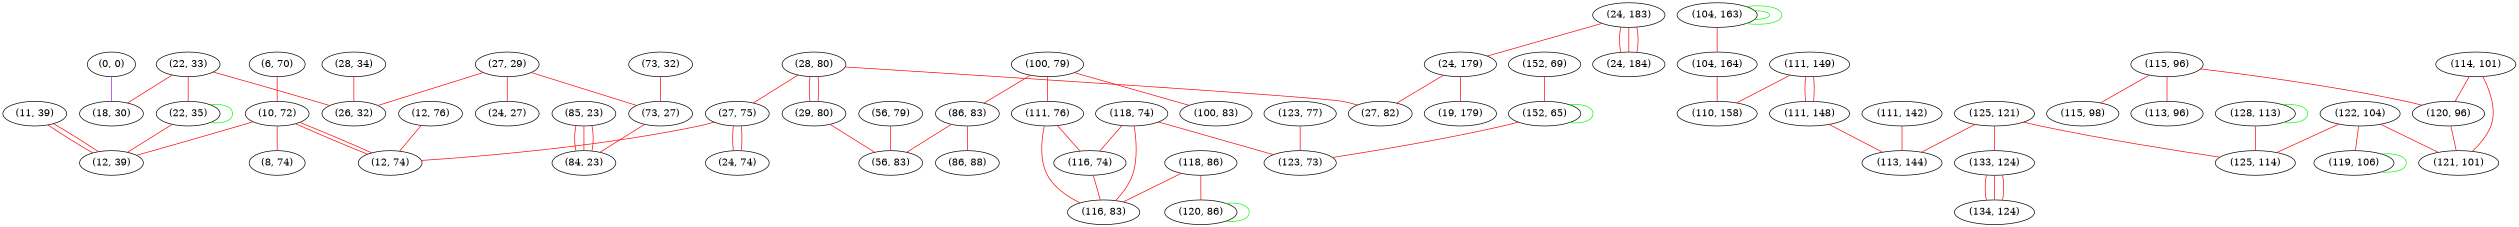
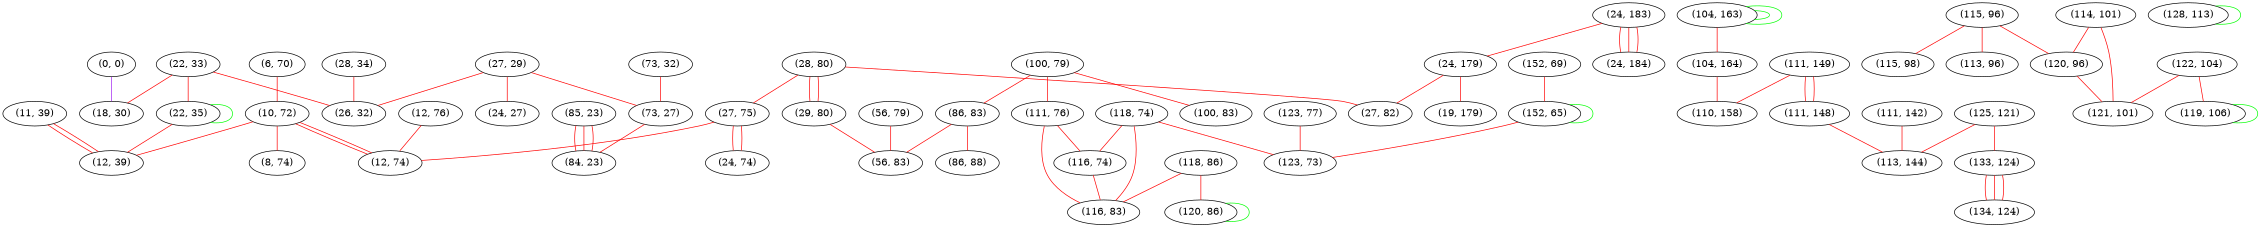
(2255, 163) -> none
